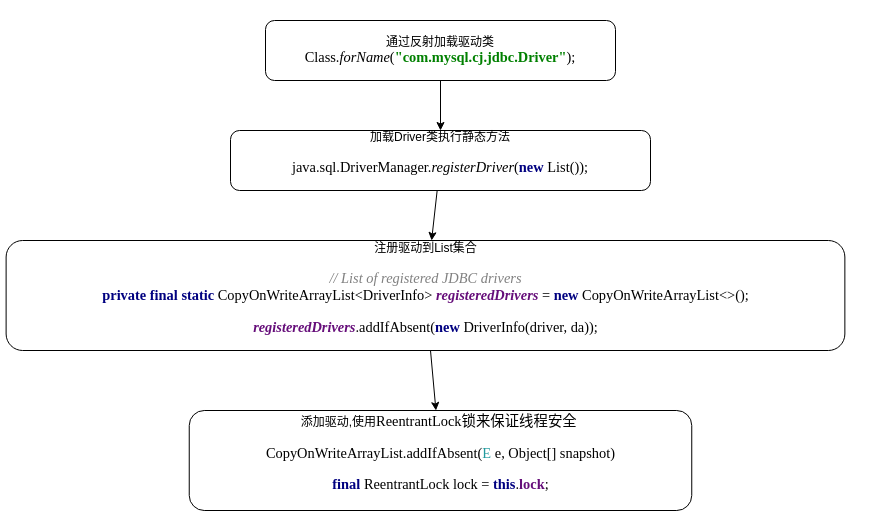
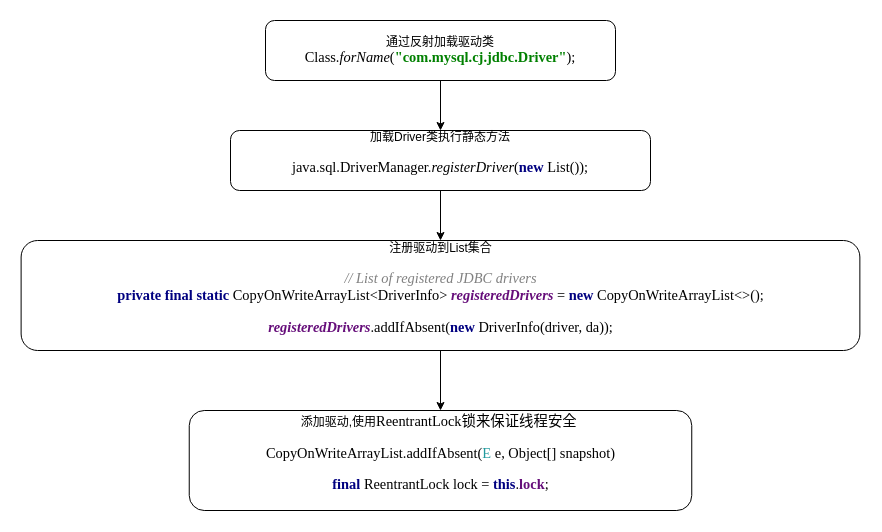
(425, 296) -> (440, 296)
